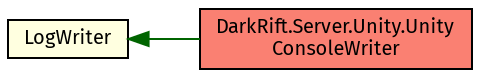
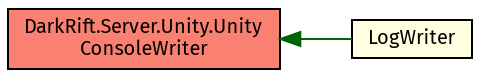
(174, 39) -> (326, 39)
